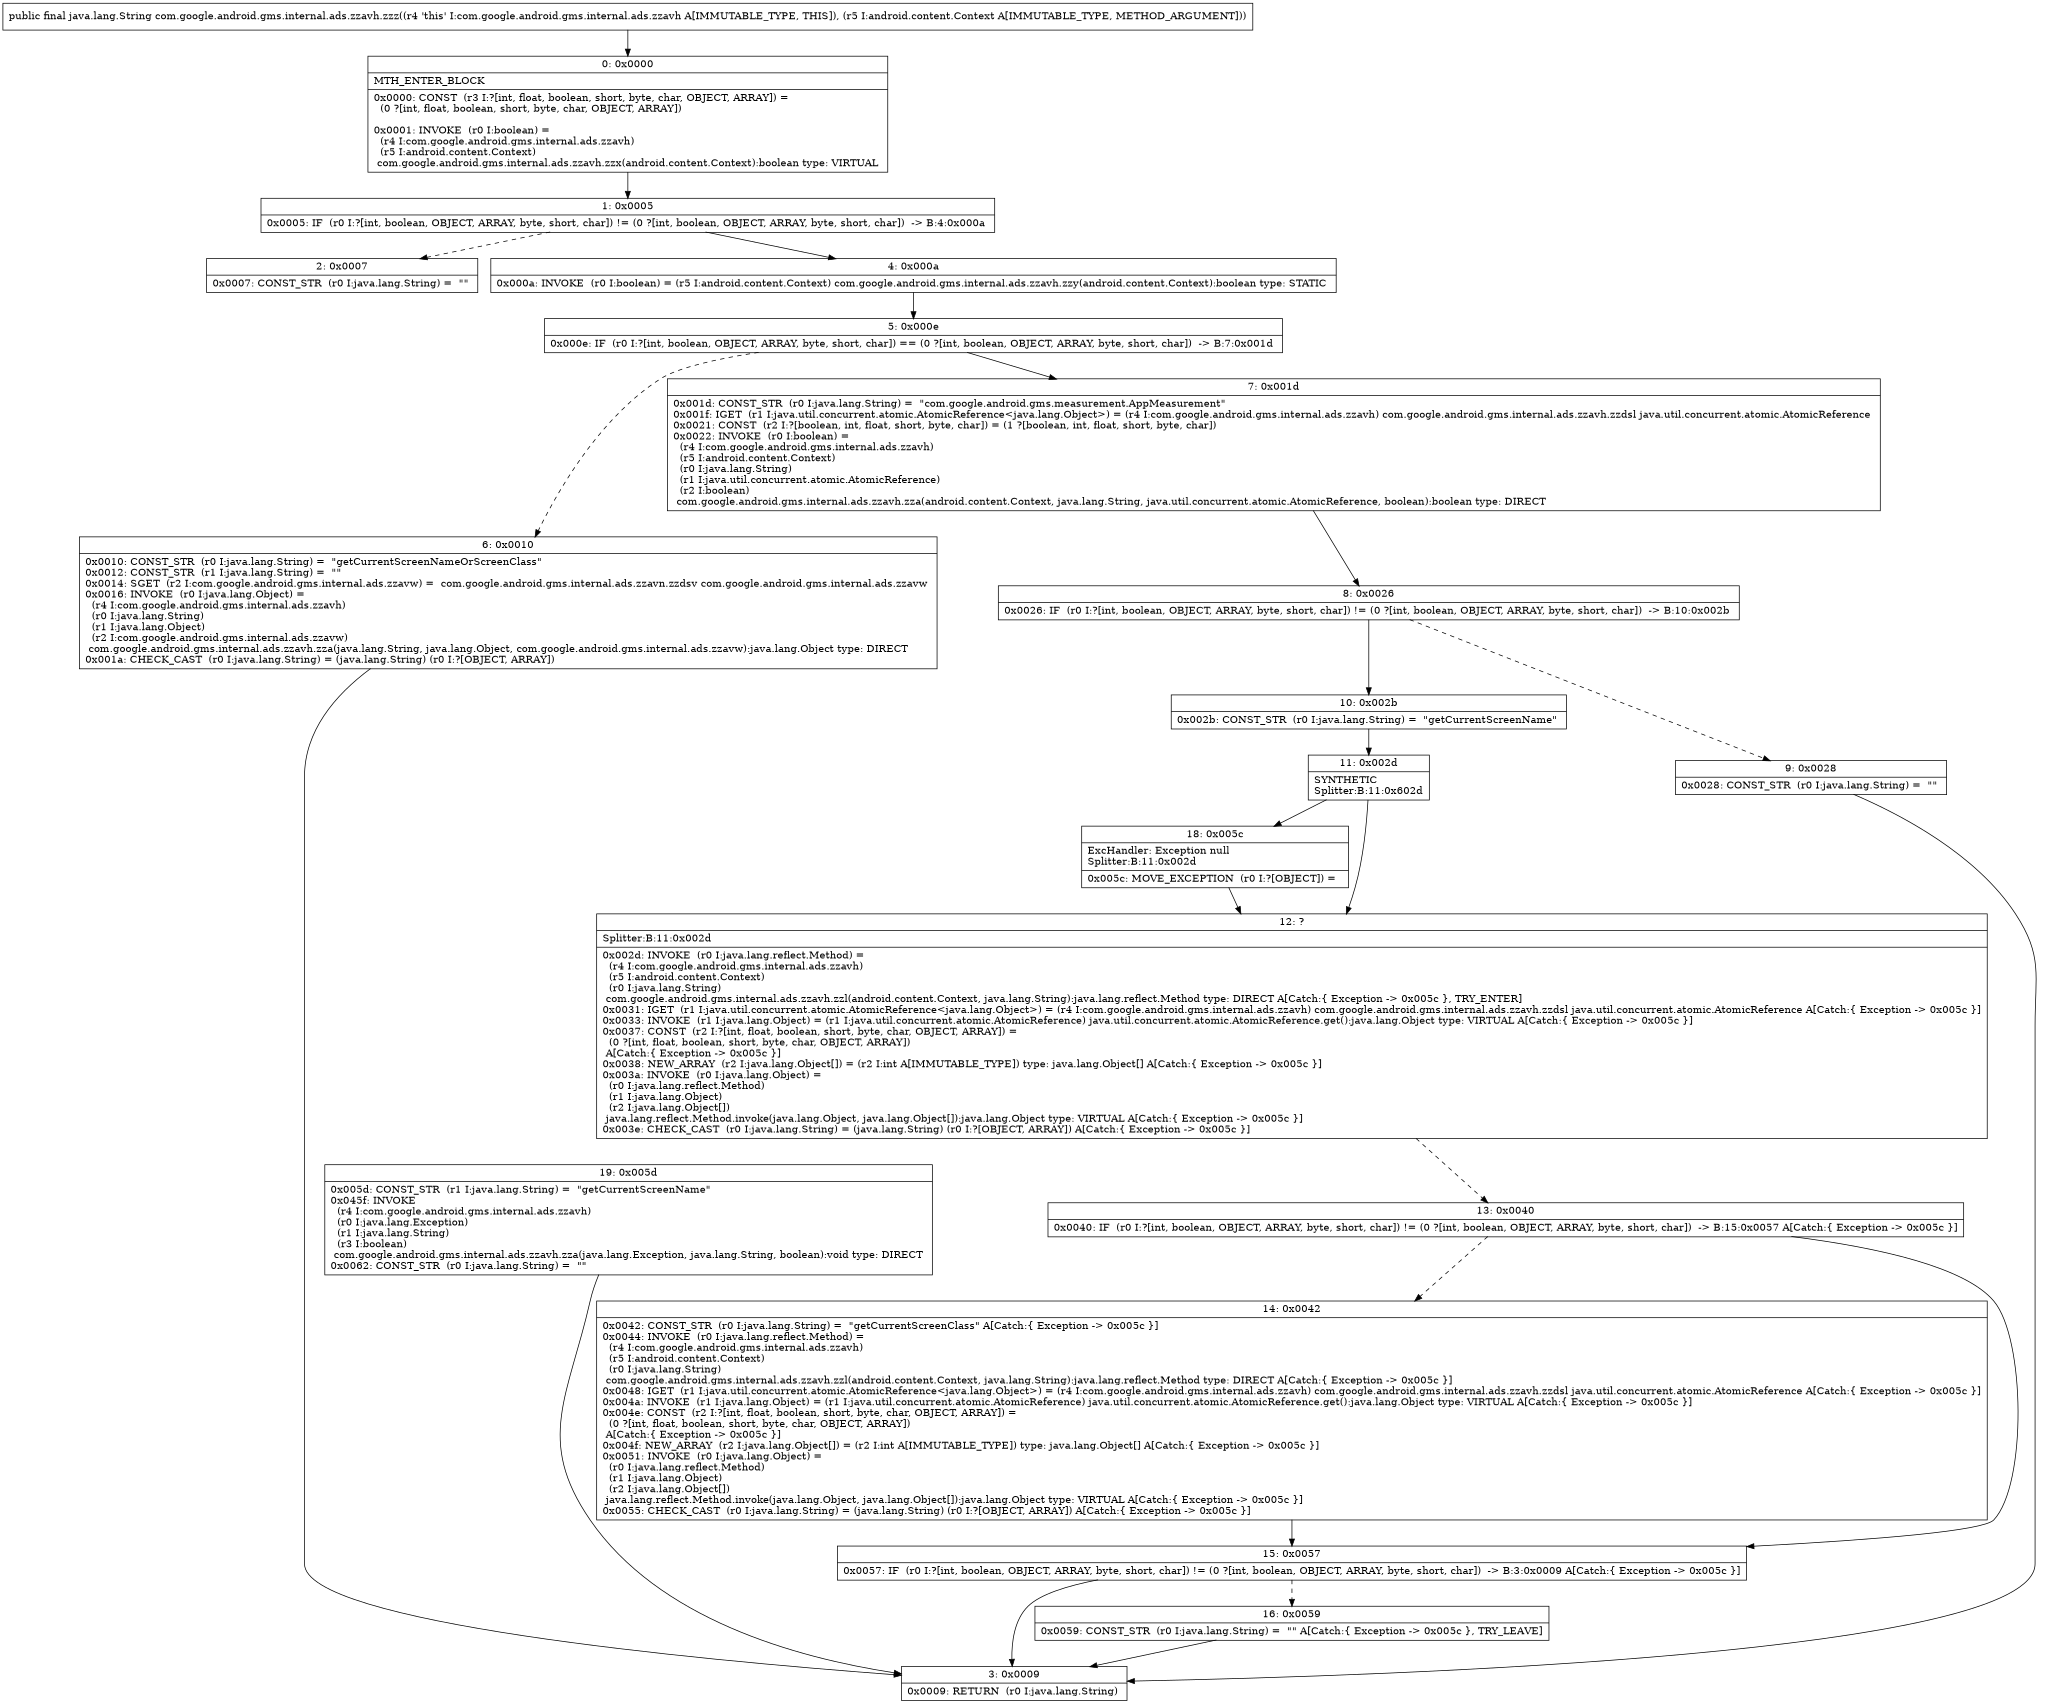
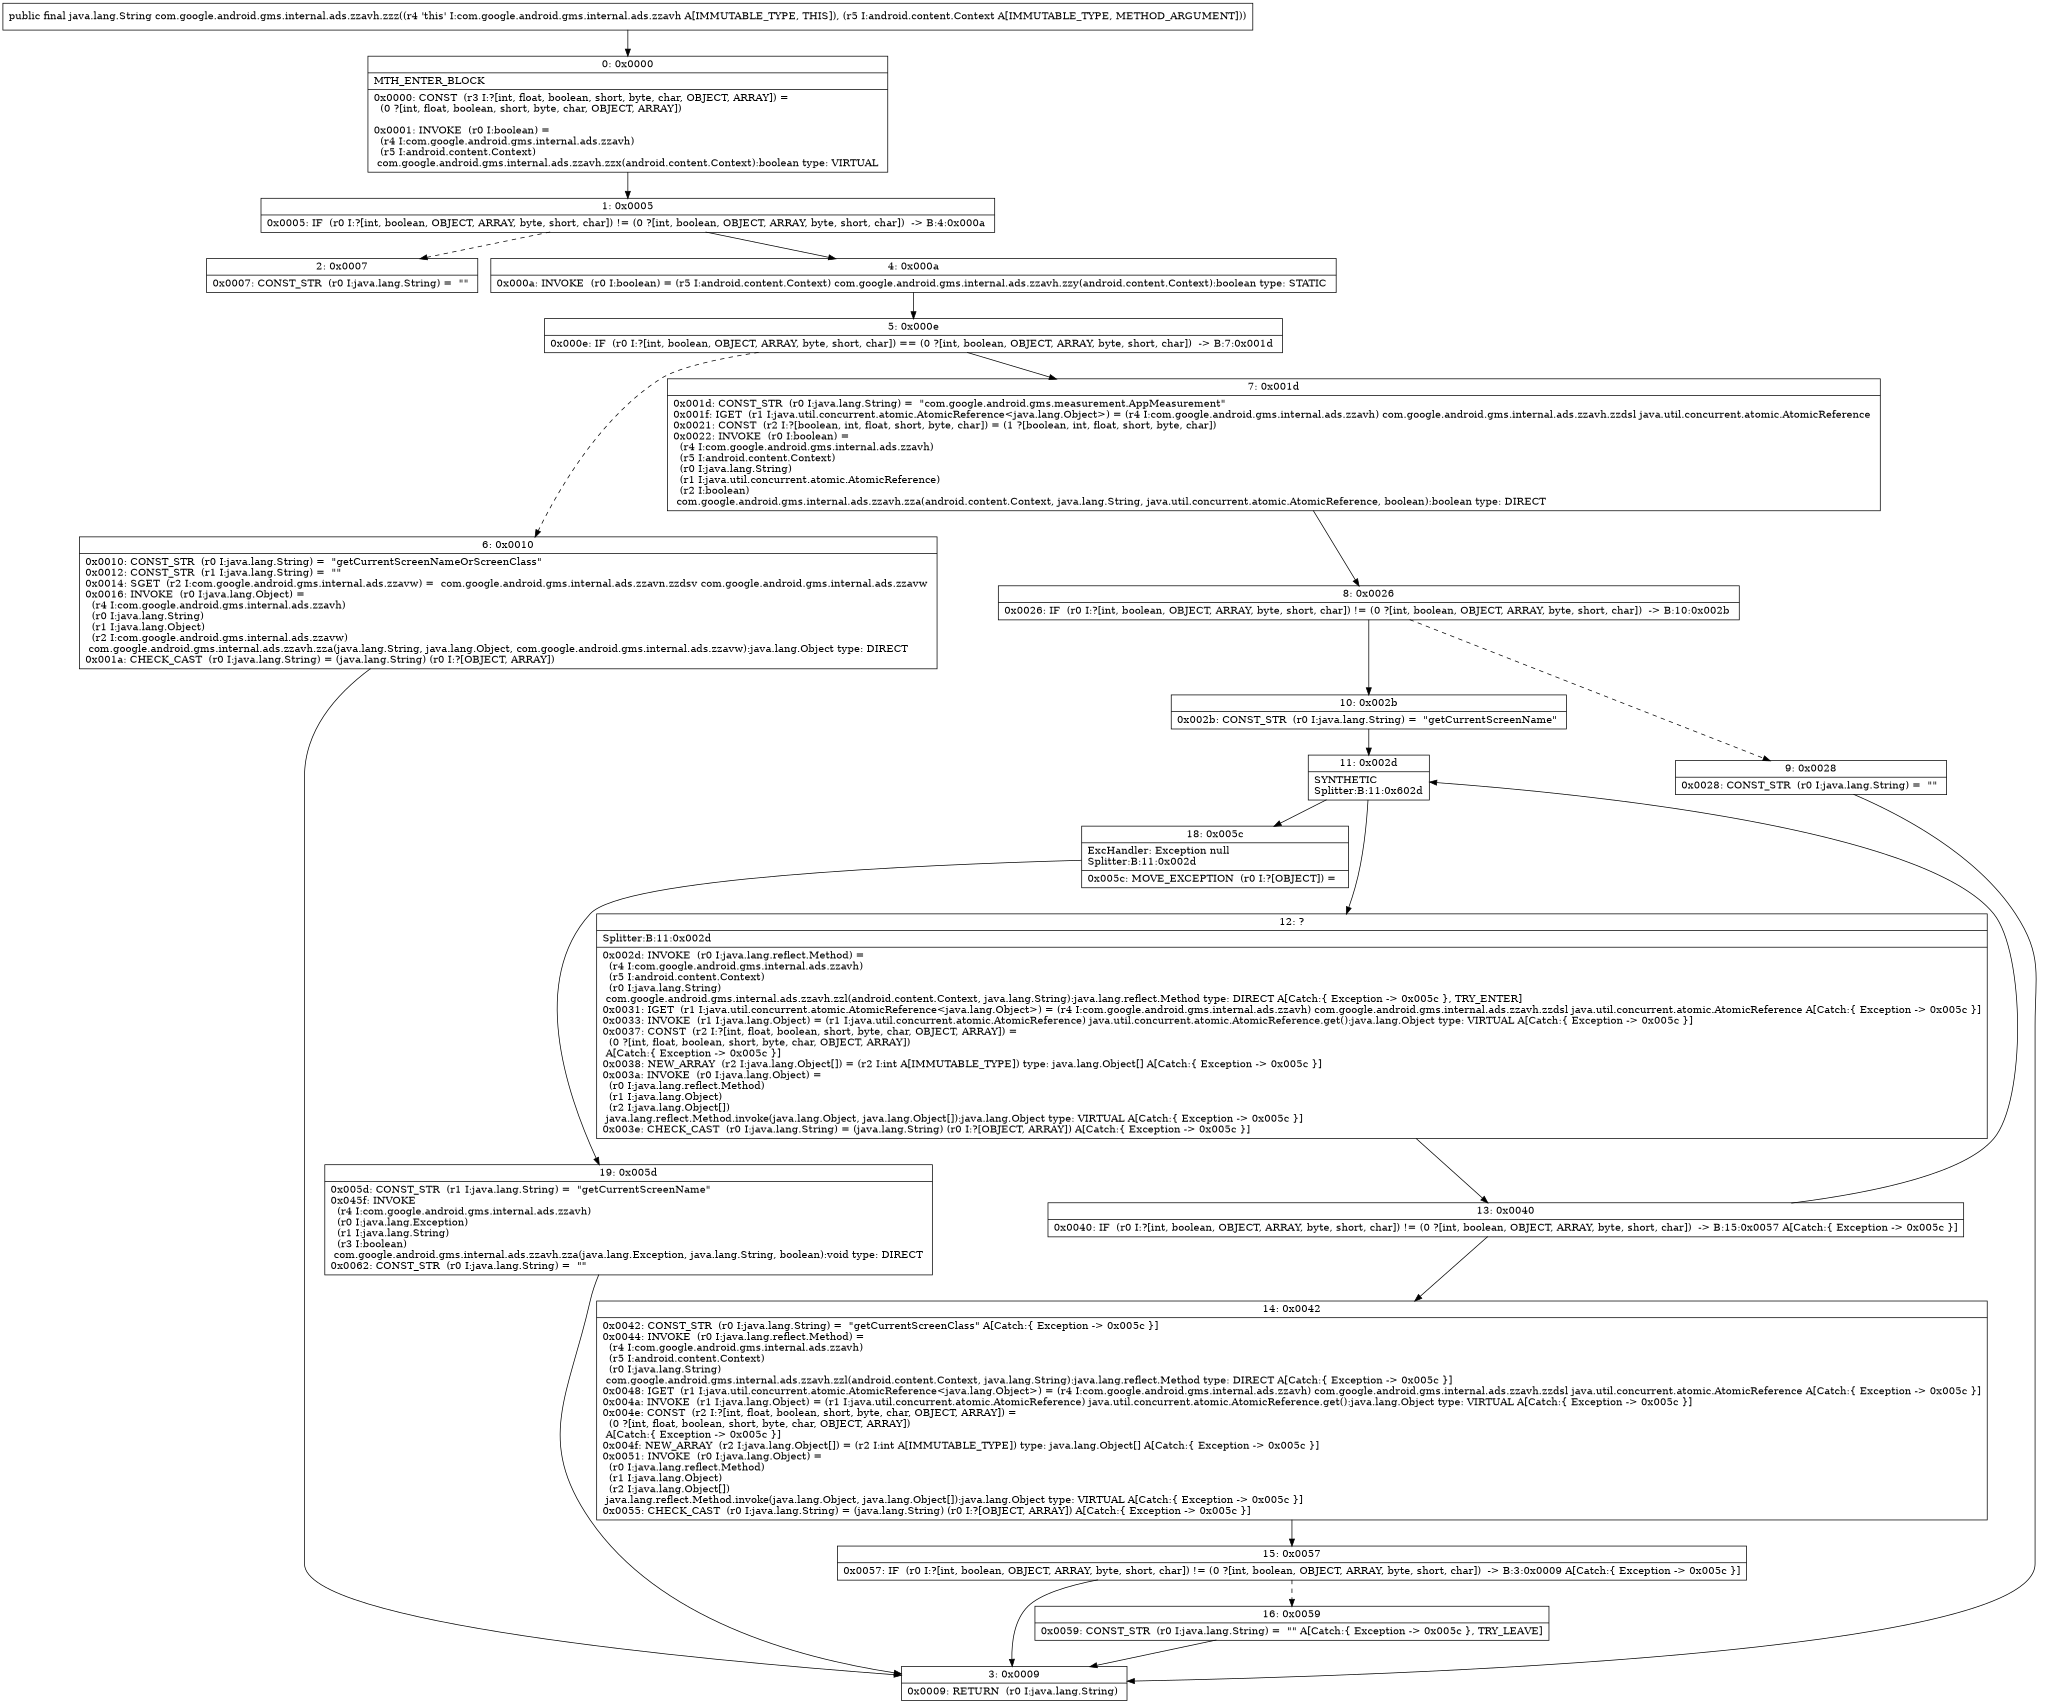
(1233, 897) -> (705, 884)
(1449, 1168) -> (1449, 1168)
(1454, 1266) -> (1454, 1266)
(2018, 1424) -> (1940, 877)
